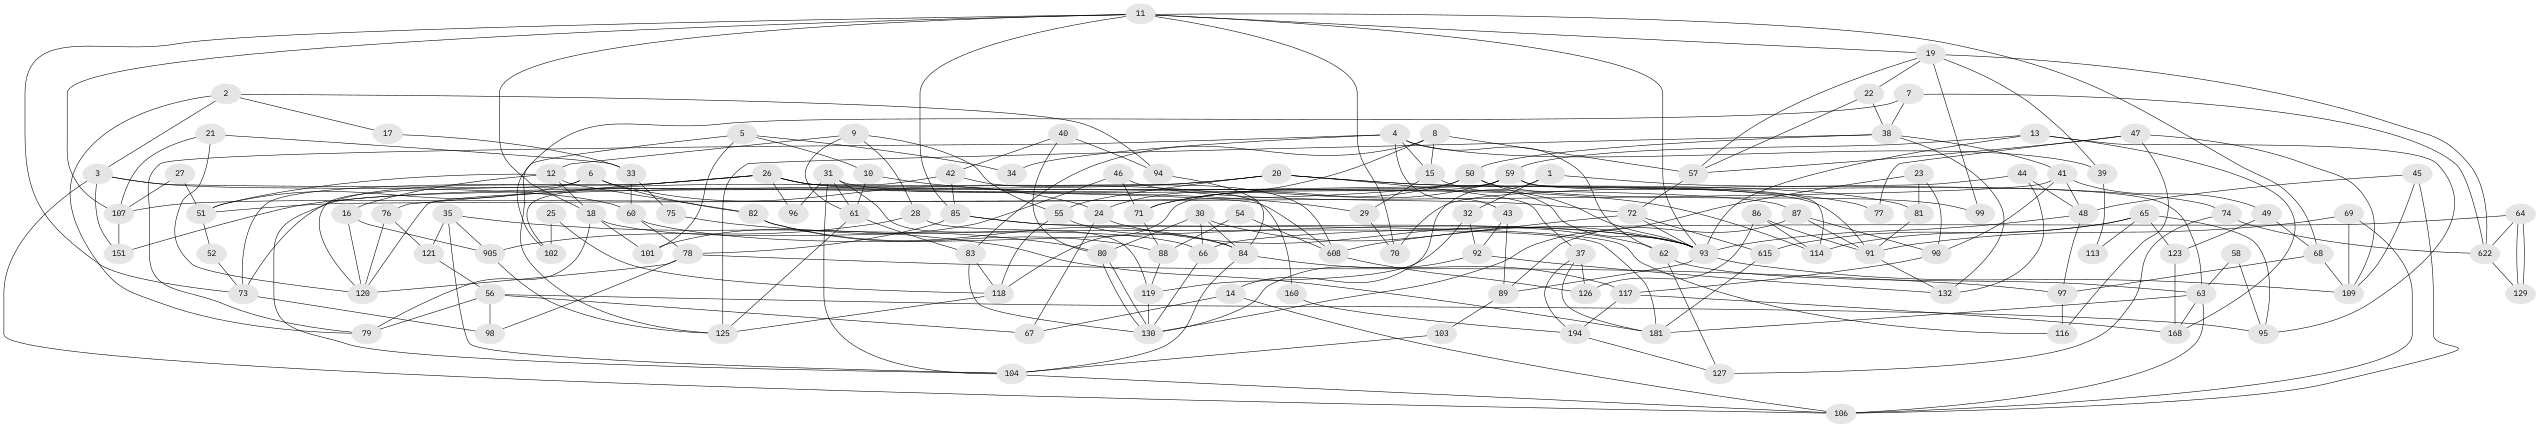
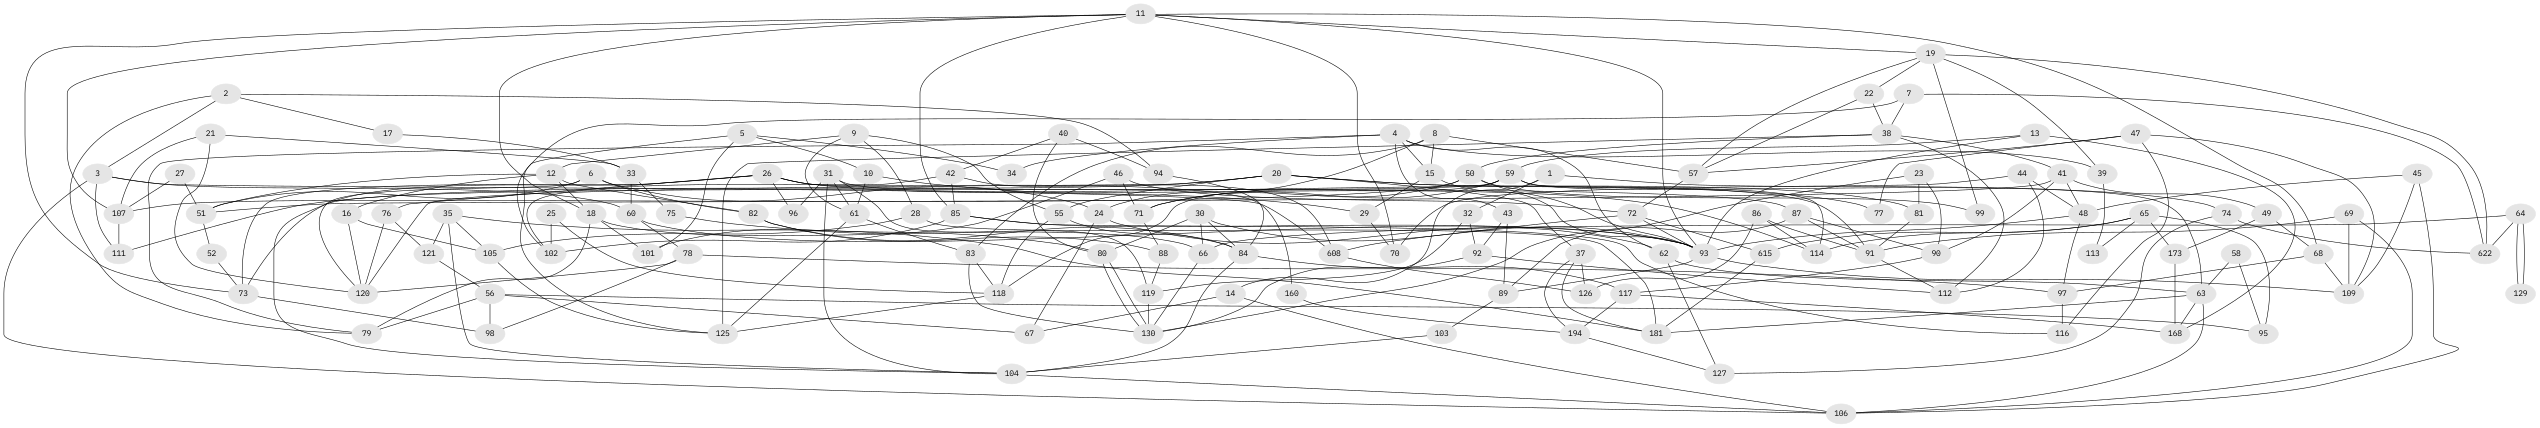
(2382, 150) -> none
(1240, 214) -> none
(831, 244) -> (746, 241)
(119, 254) -> (119, 254)
(490, 254) -> (490, 254)
(2175, 254) -> (2175, 254)
(2503, 274) -> none
(1945, 294) -> (1945, 294)
